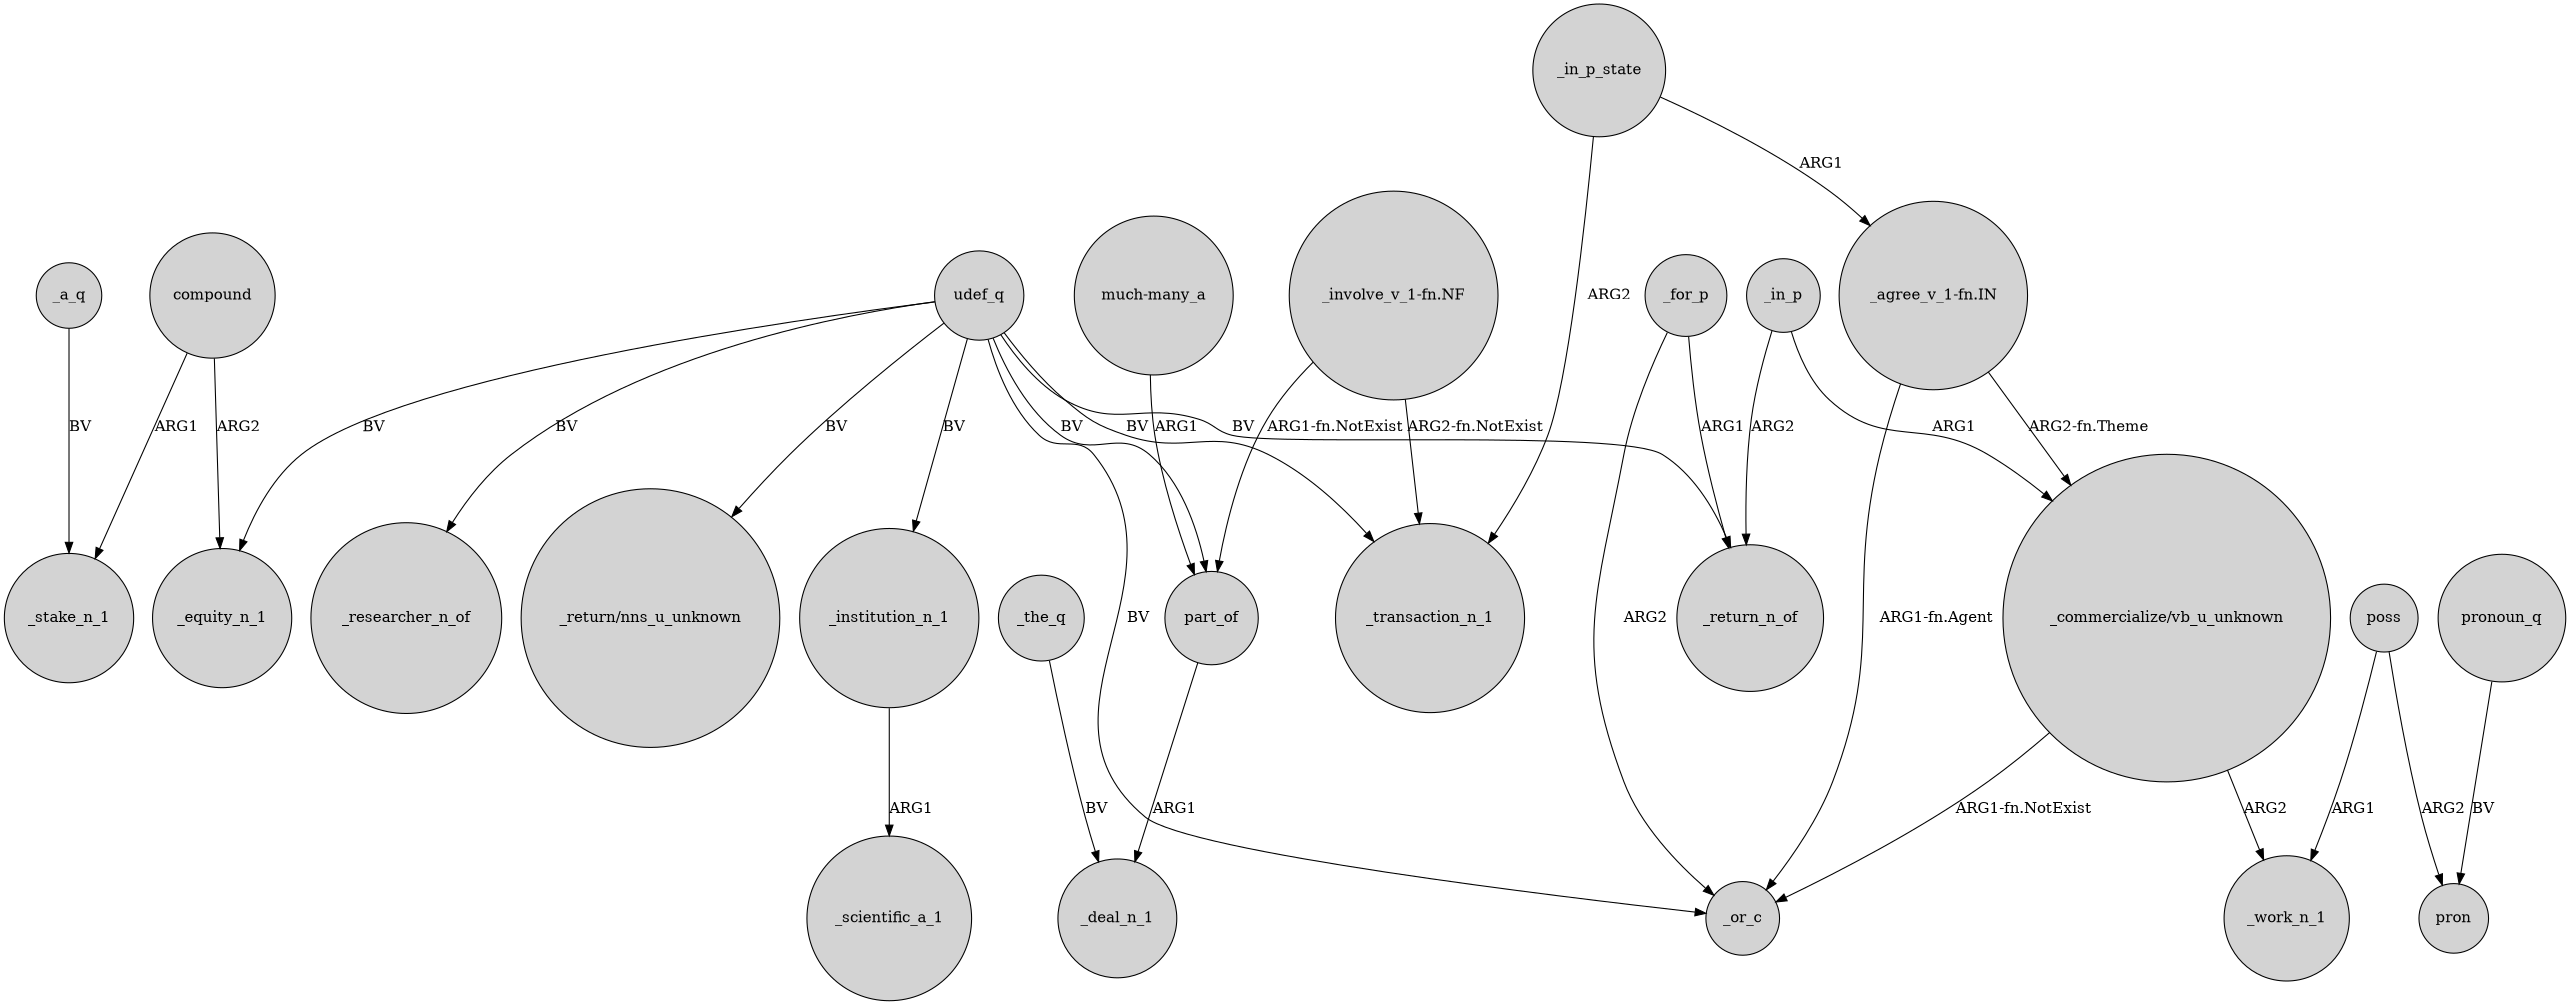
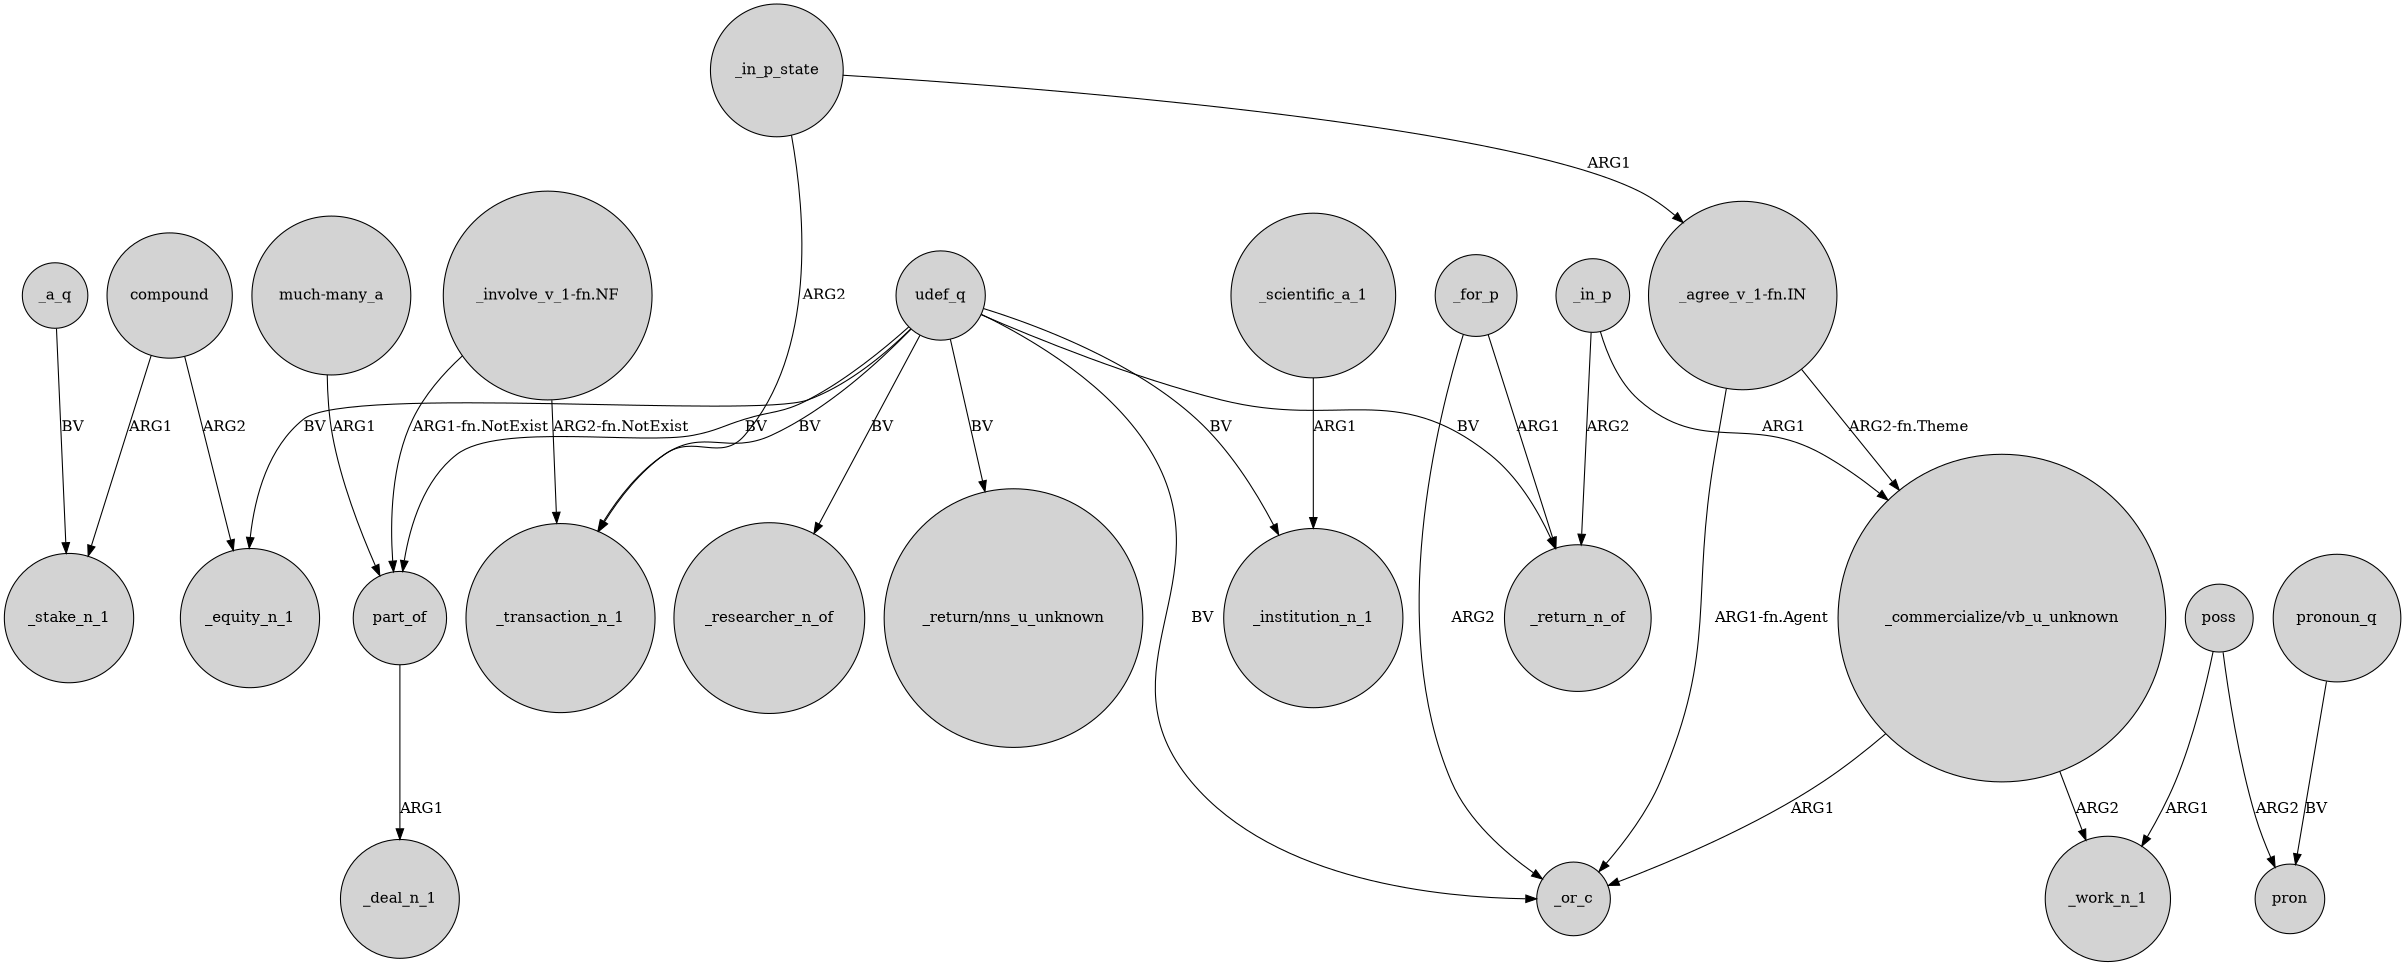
(1041, 618) -> none
(889, 767) -> (1313, 448)
(2024, 809) -> (1813, 809)
